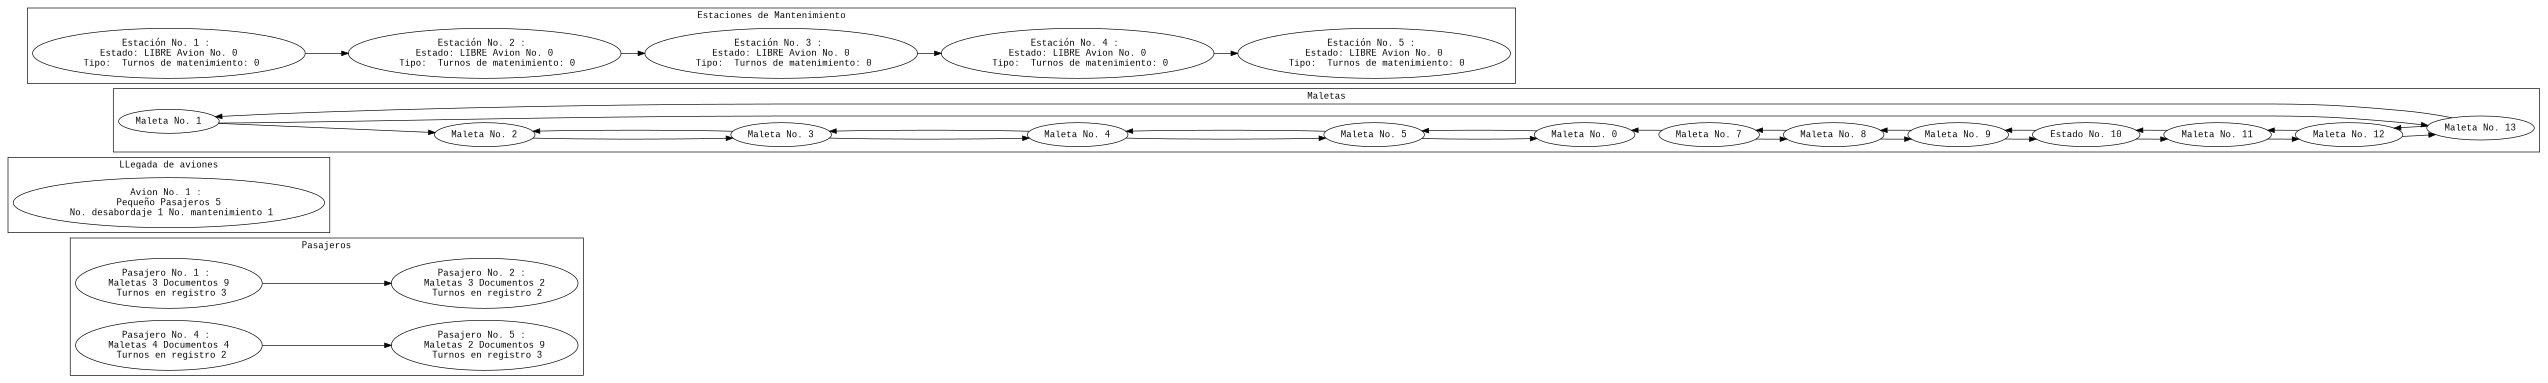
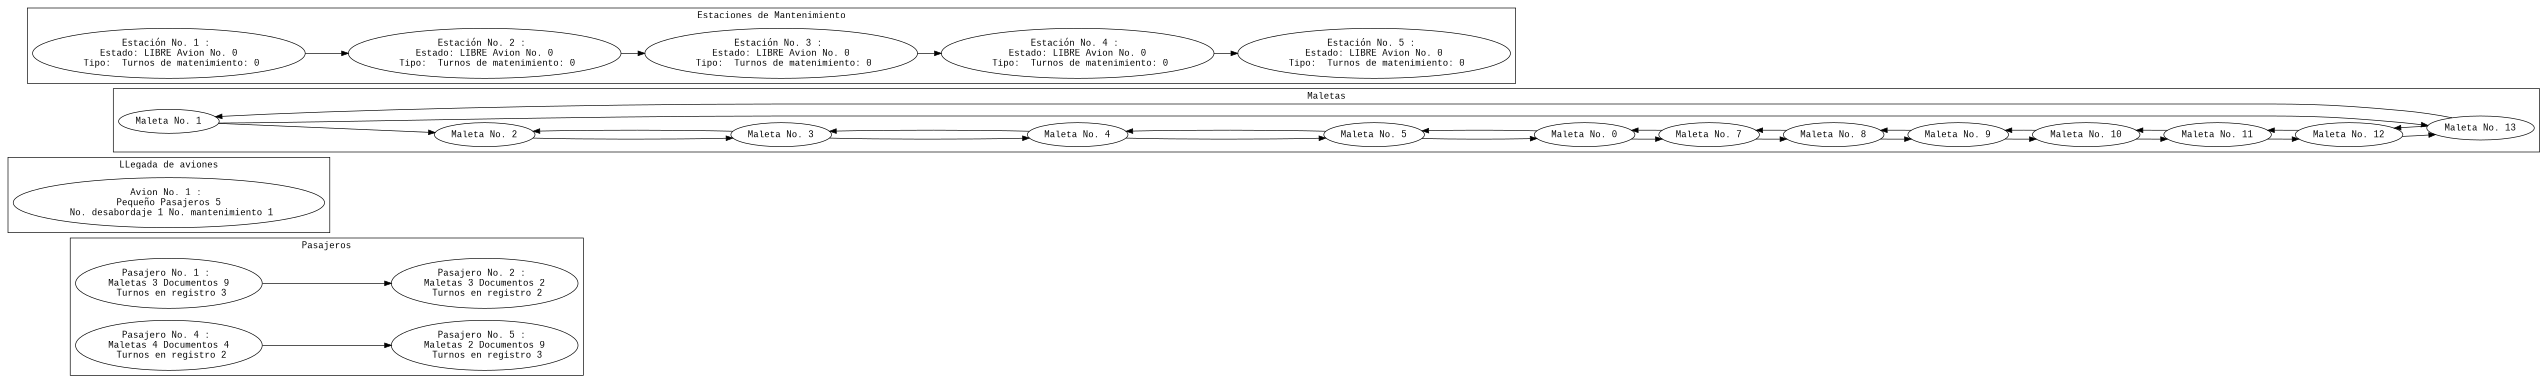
(2086, 135) -> (2086, 135)
none -> (1643, 139)
